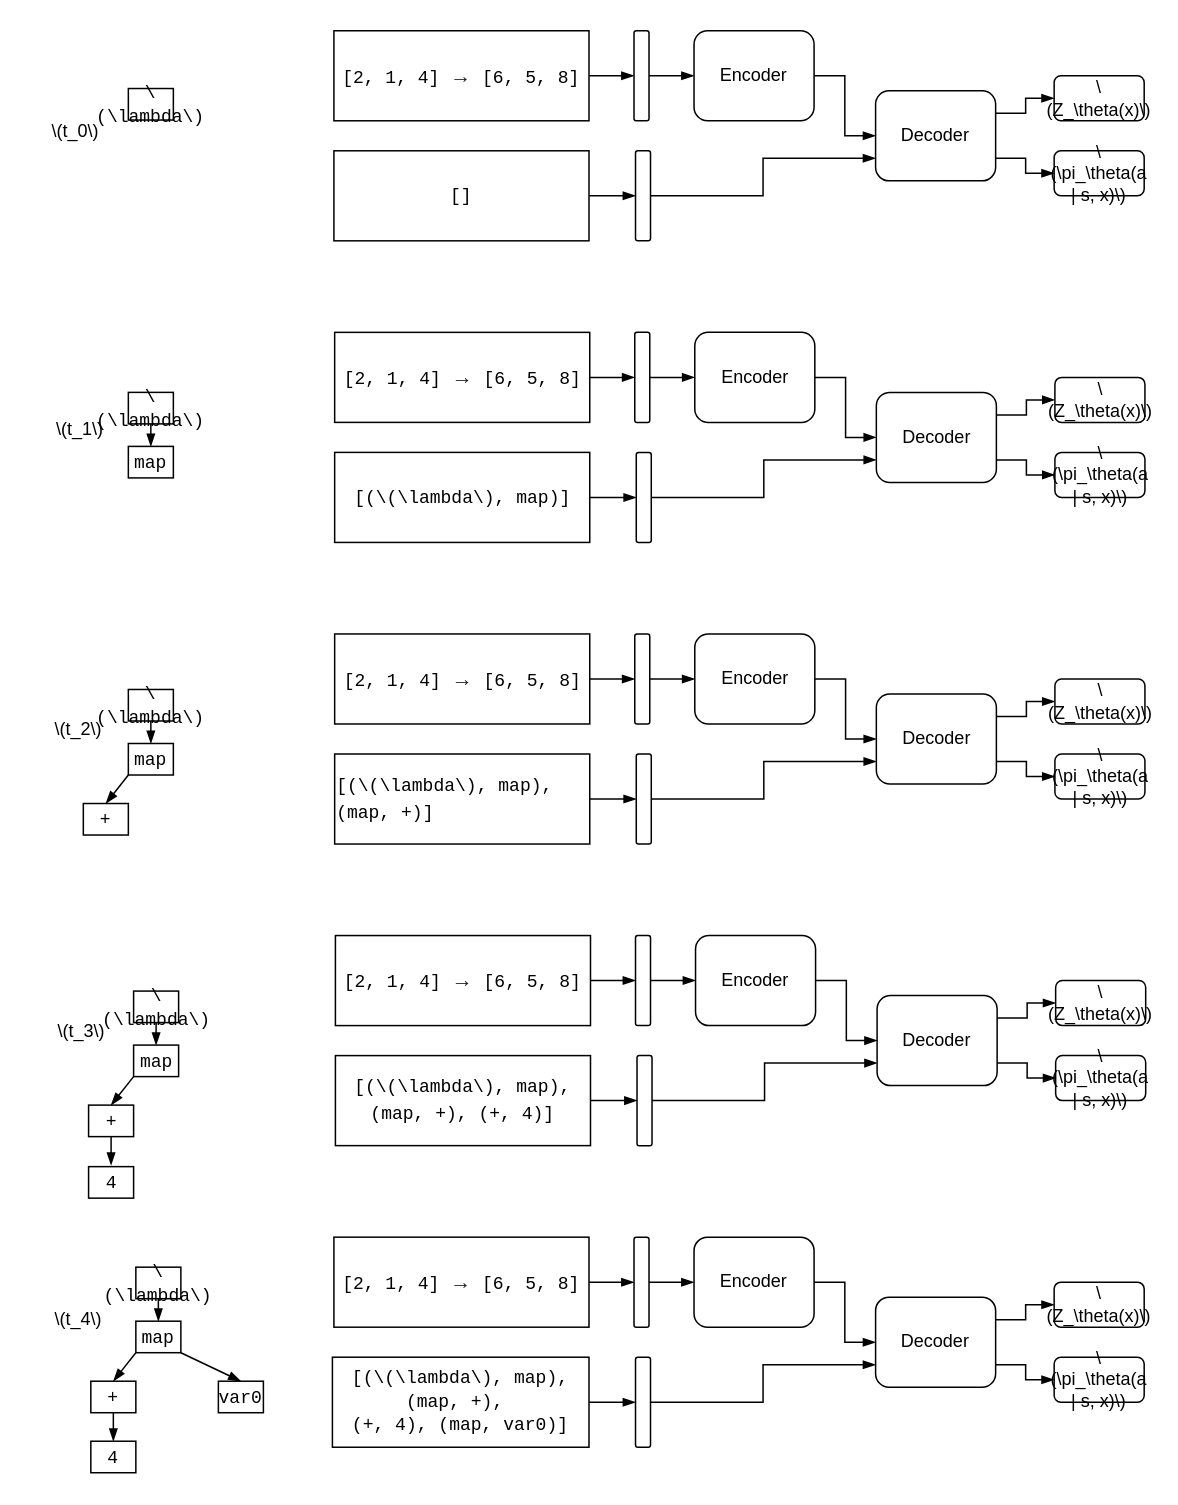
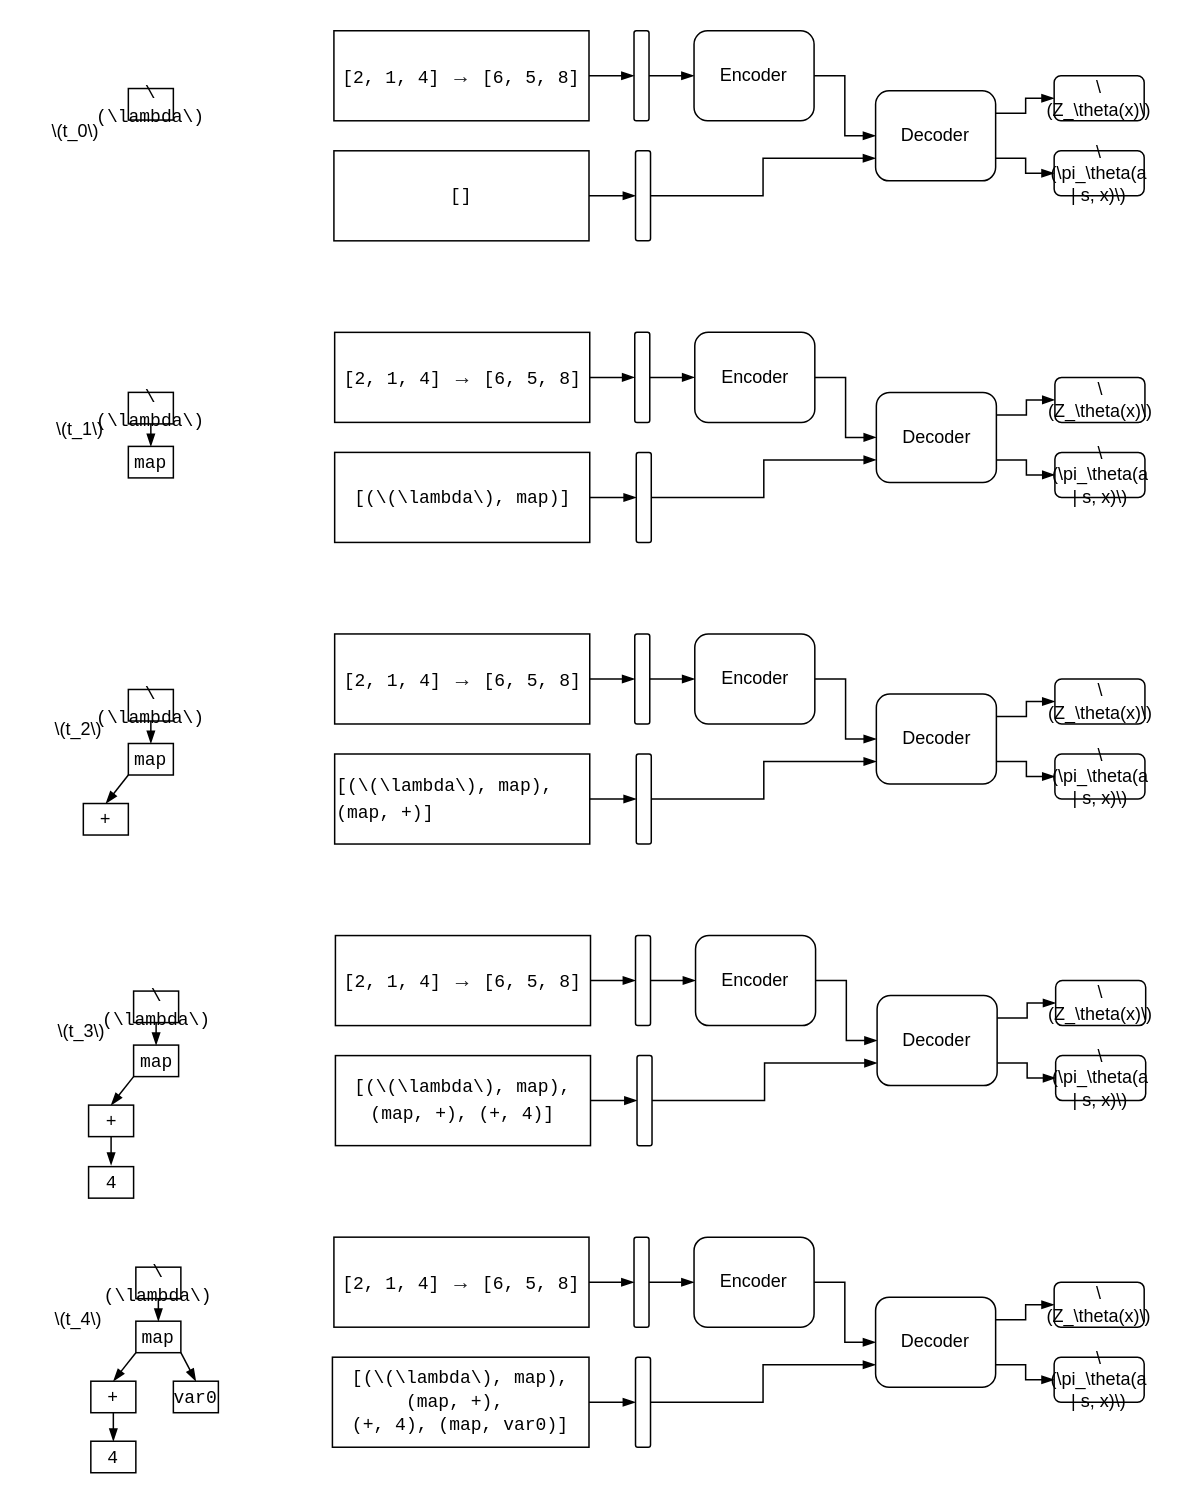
(241, 1397) -> (196, 1397)
